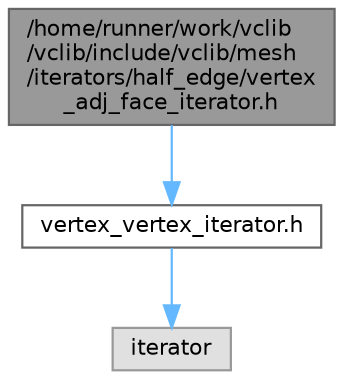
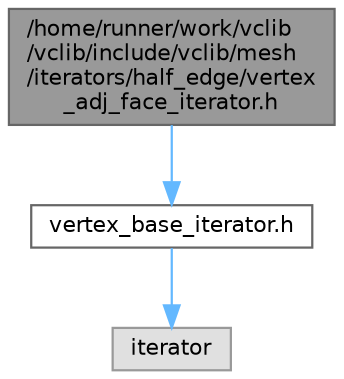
(172, 226) -> (172, 226)
